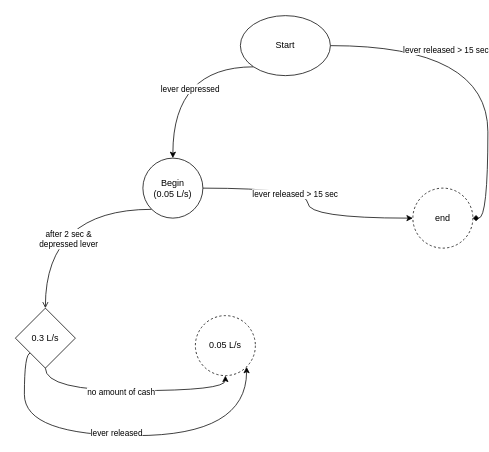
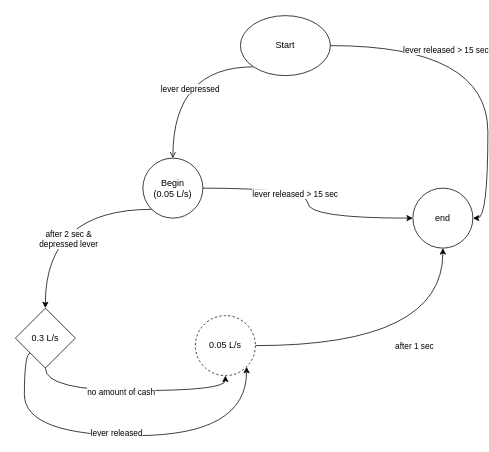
(173, 151) -> (173, 153)
(482, 214) -> (481, 215)
(443, 218) -> (443, 218)
(46, 303) -> (46, 301)
none -> (370, 332)
